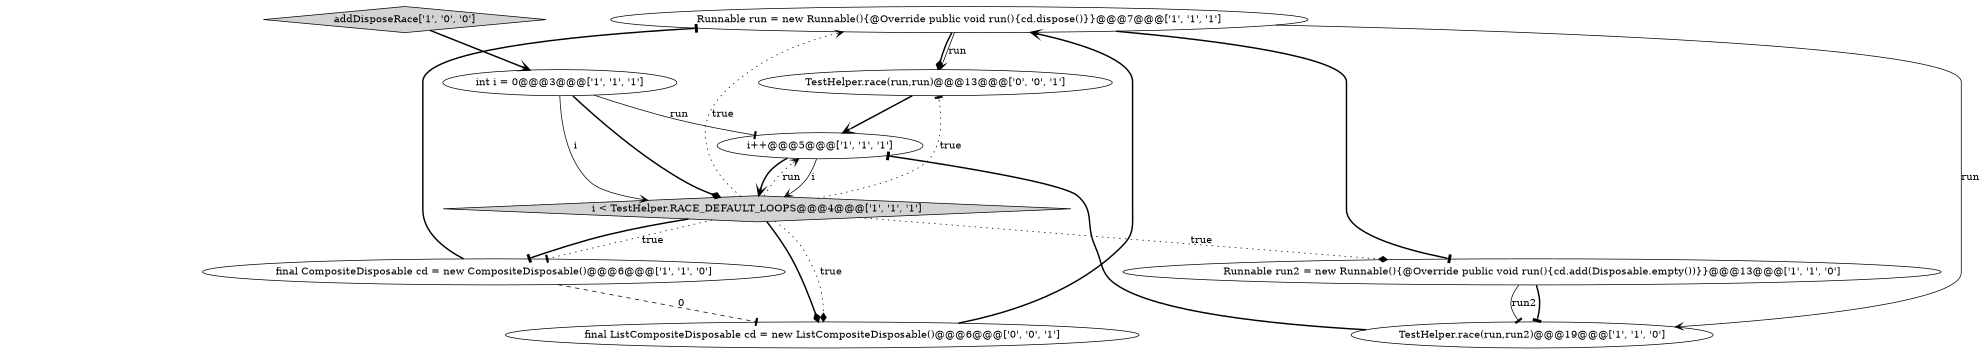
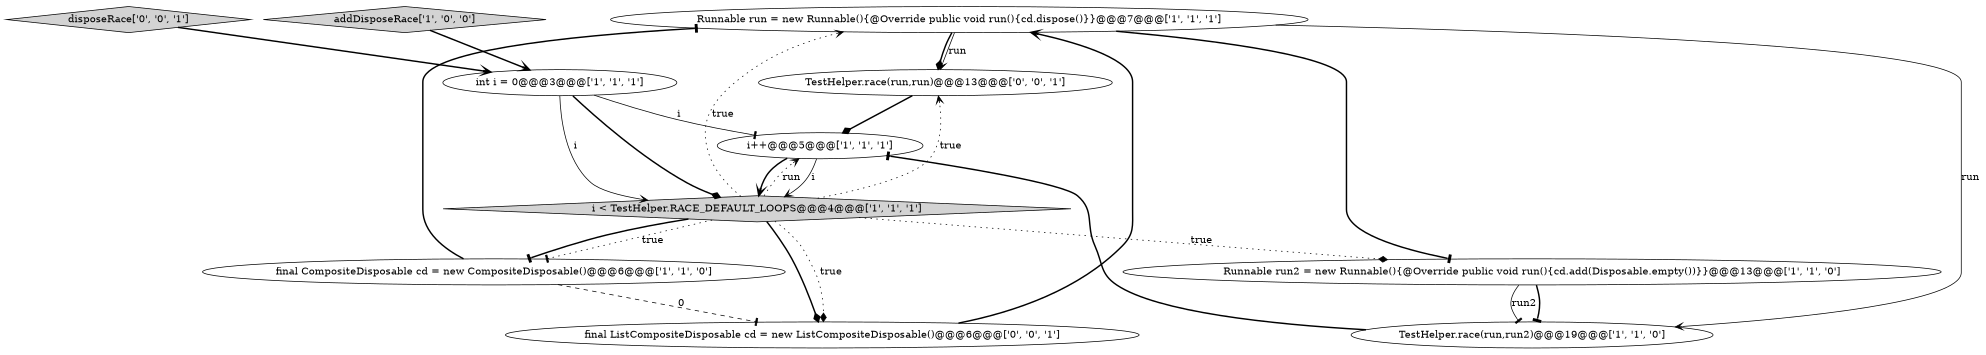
none -> (128, 20)
(881, 112) -> (881, 112)
(679, 114) -> (679, 114)
(905, 174) -> (905, 174)
